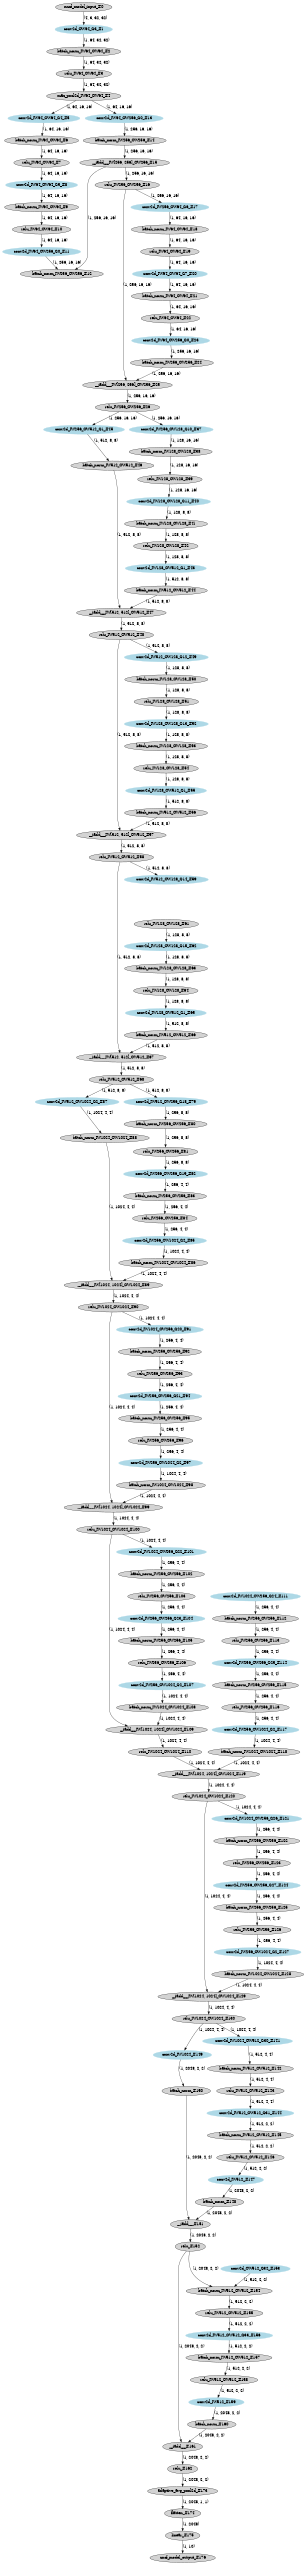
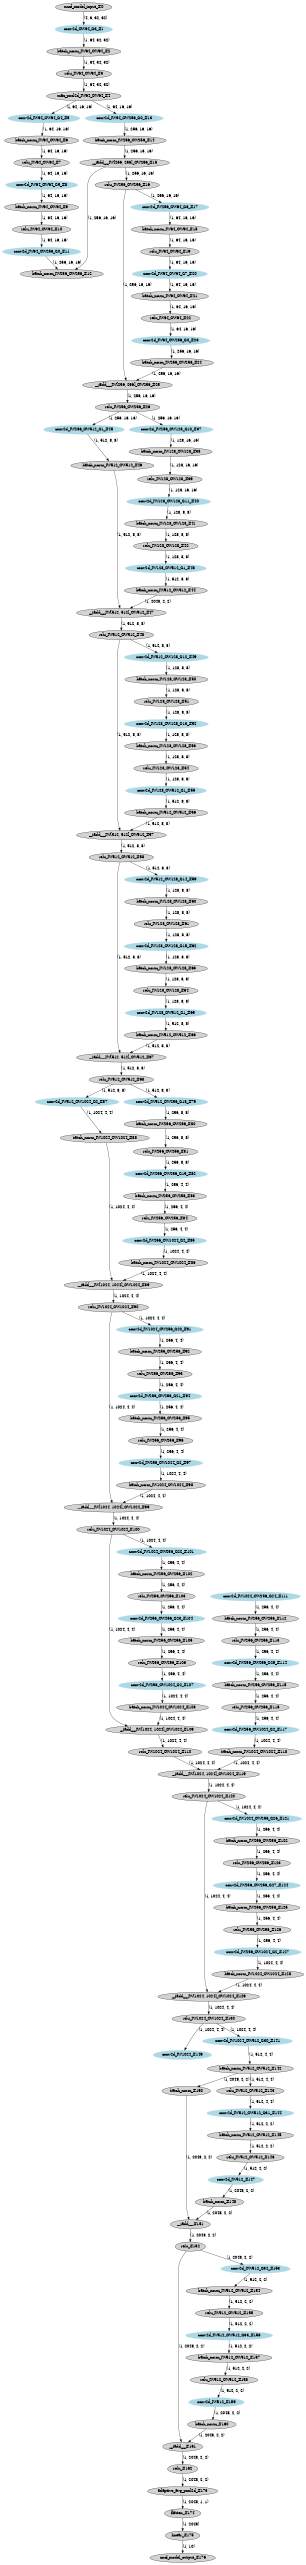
(158, 602) -> (158, 602)
none -> (166, 902)
(179, 2072) -> (219, 2080)
(192, 2273) -> (220, 2257)
